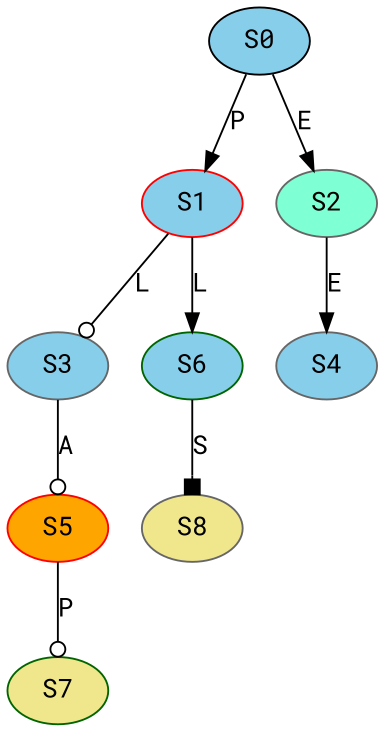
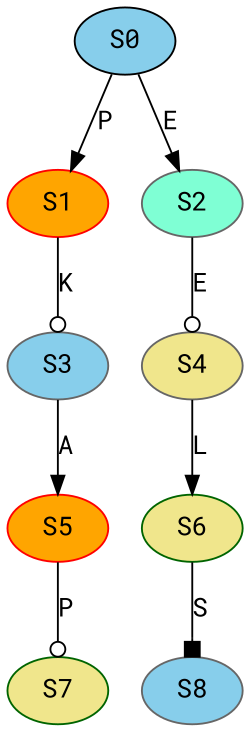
(192, 203) -> (58, 203)
(192, 275) -> (192, 438)
(327, 275) -> (192, 277)
(143, 285) -> (66, 285)
(192, 366) -> (192, 528)
(327, 366) -> (192, 366)
(58, 440) -> (58, 438)
(192, 528) -> (192, 691)
